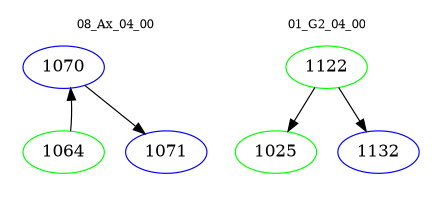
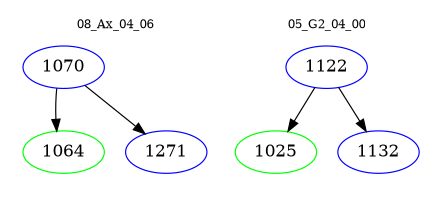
(116, 25) -> (116, 25)
(327, 25) -> (327, 25)
(327, 67) -> (327, 67)
(72, 116) -> (56, 104)
(166, 152) -> (166, 152)
